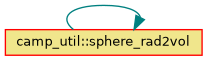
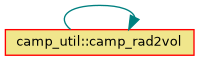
(104, 42) -> (100, 42)
